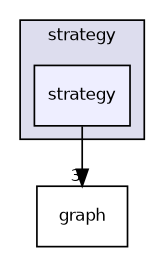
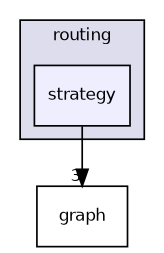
(82, 36) -> (82, 36)
